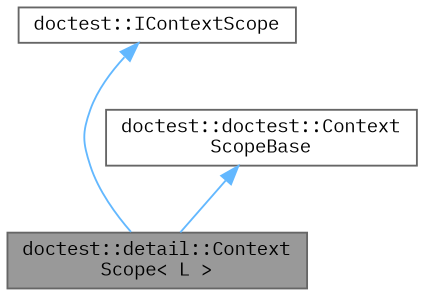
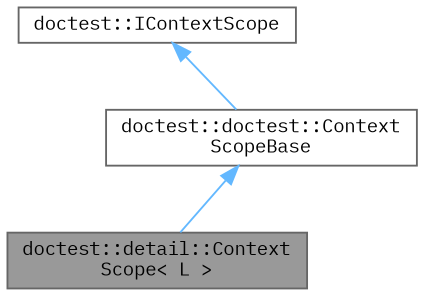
(85, 145) -> (211, 83)
